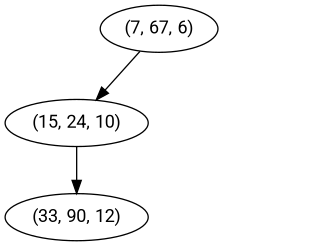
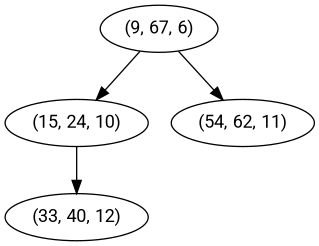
(159, 29) -> (159, 29)
none -> (243, 123)
(77, 217) -> (77, 217)
